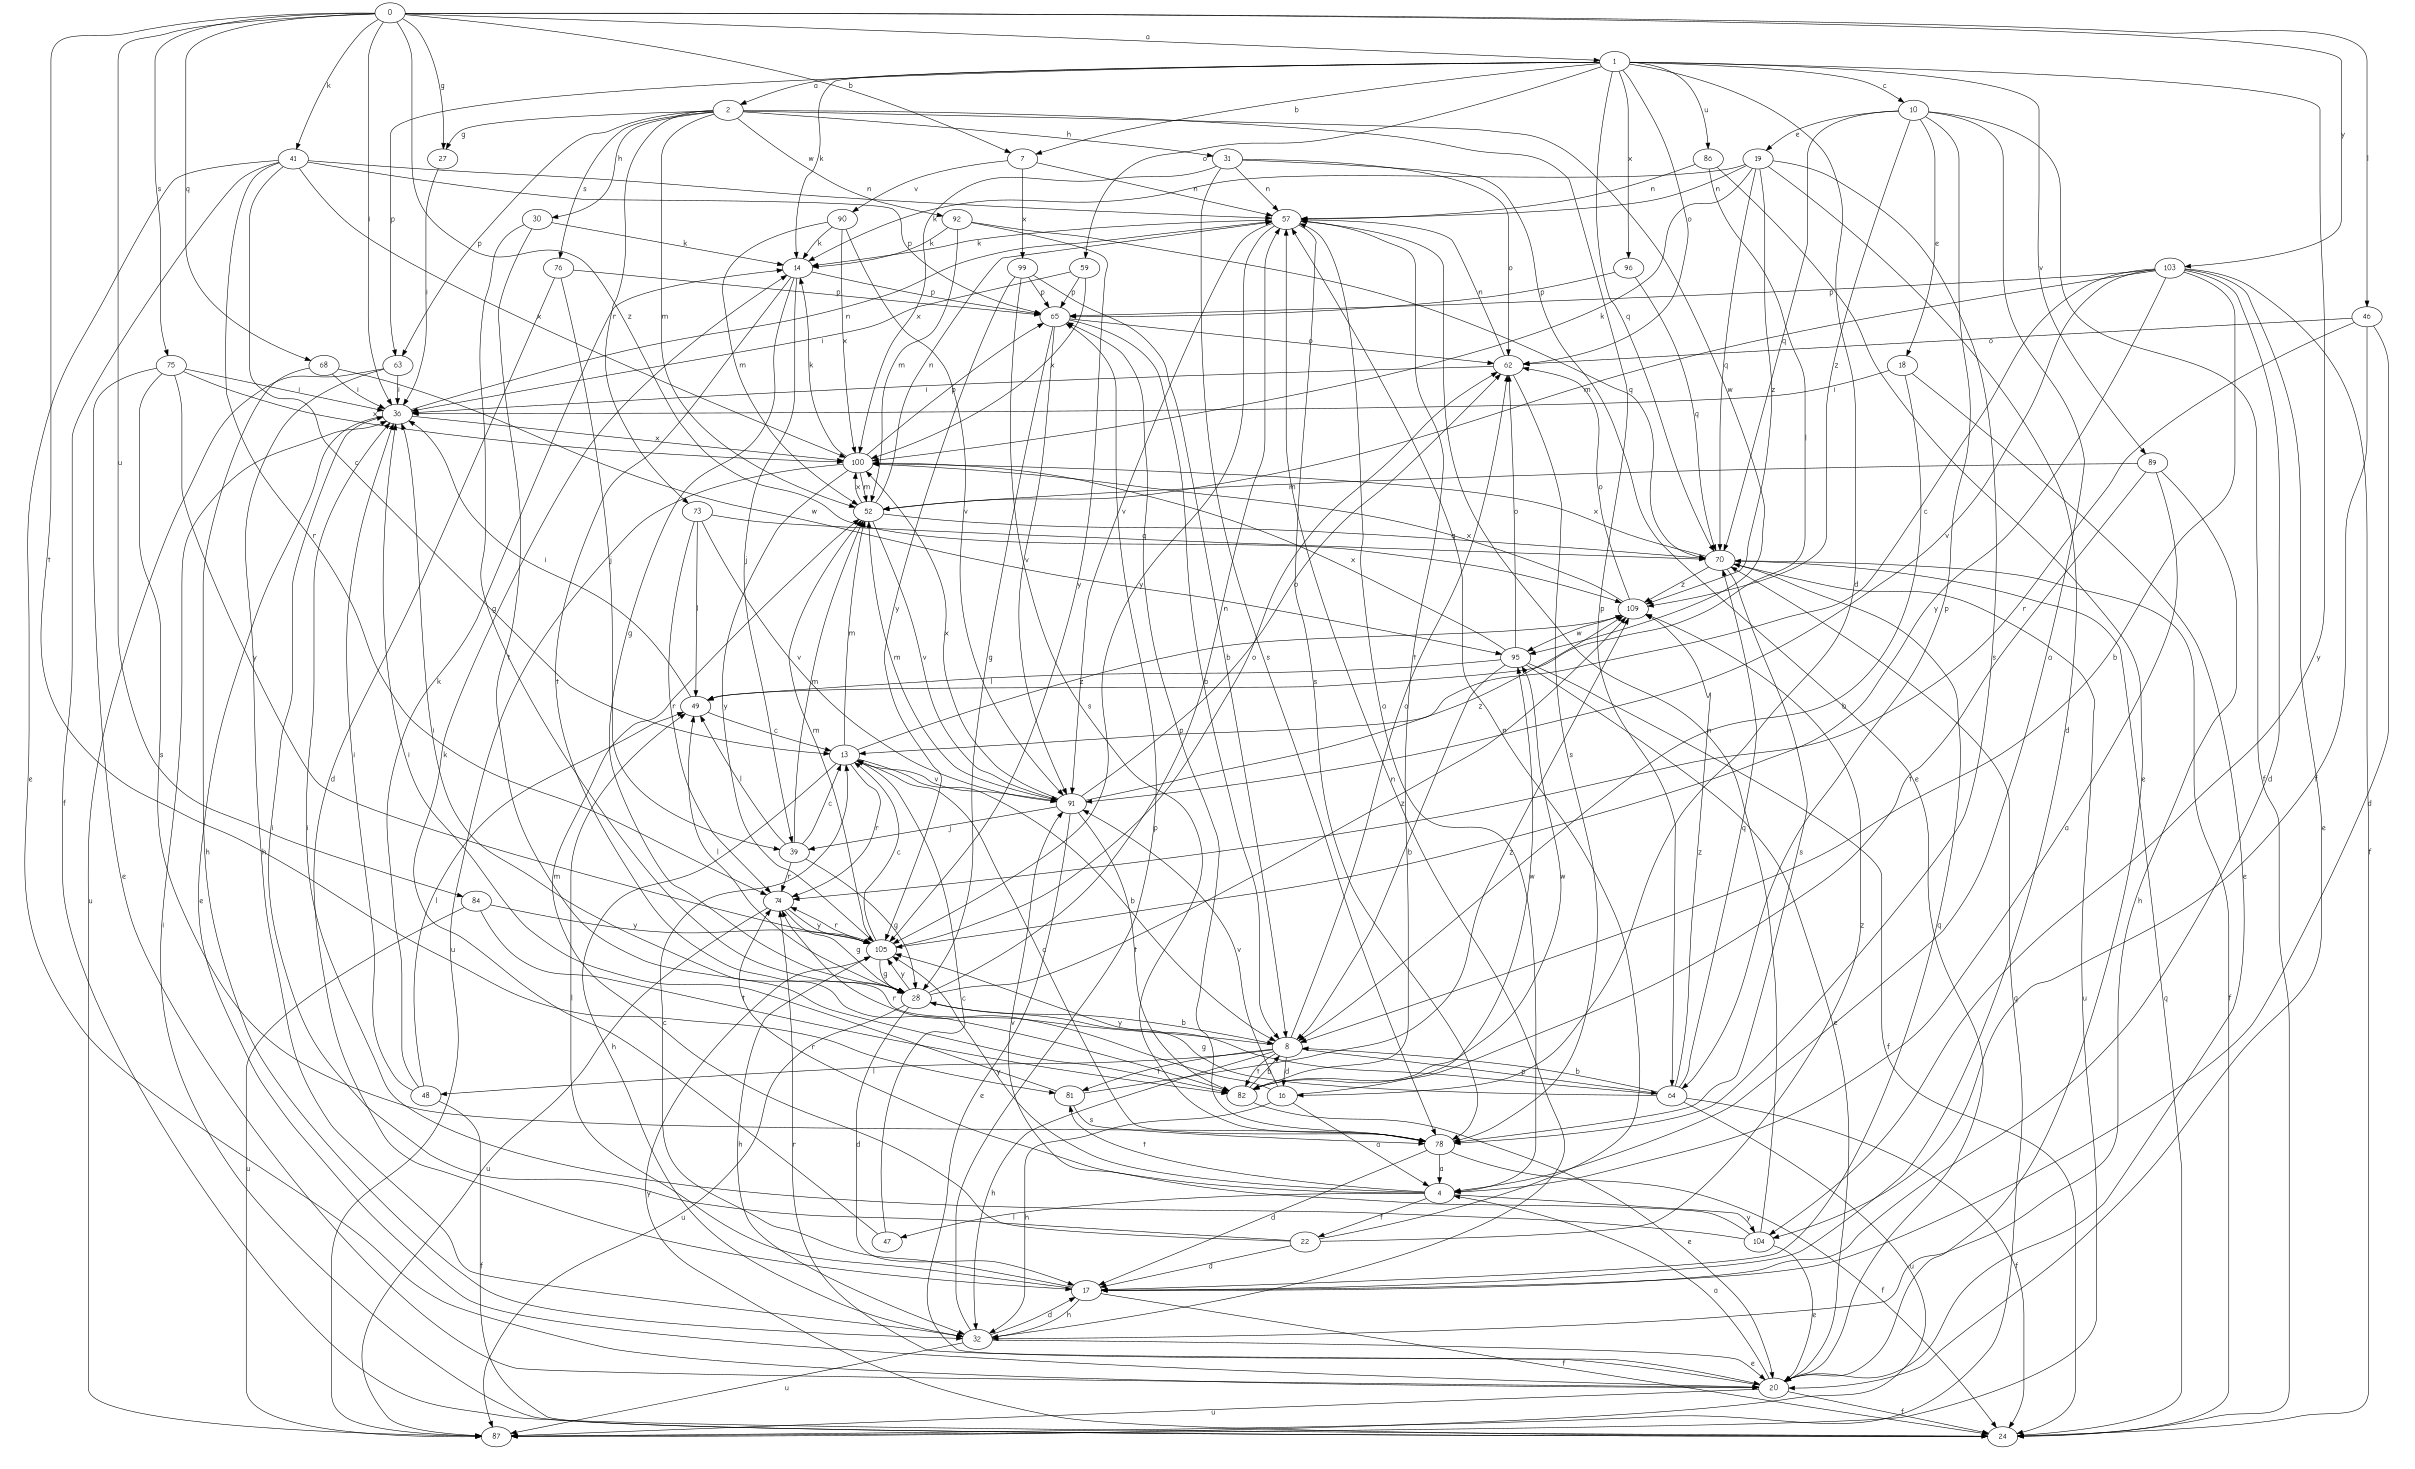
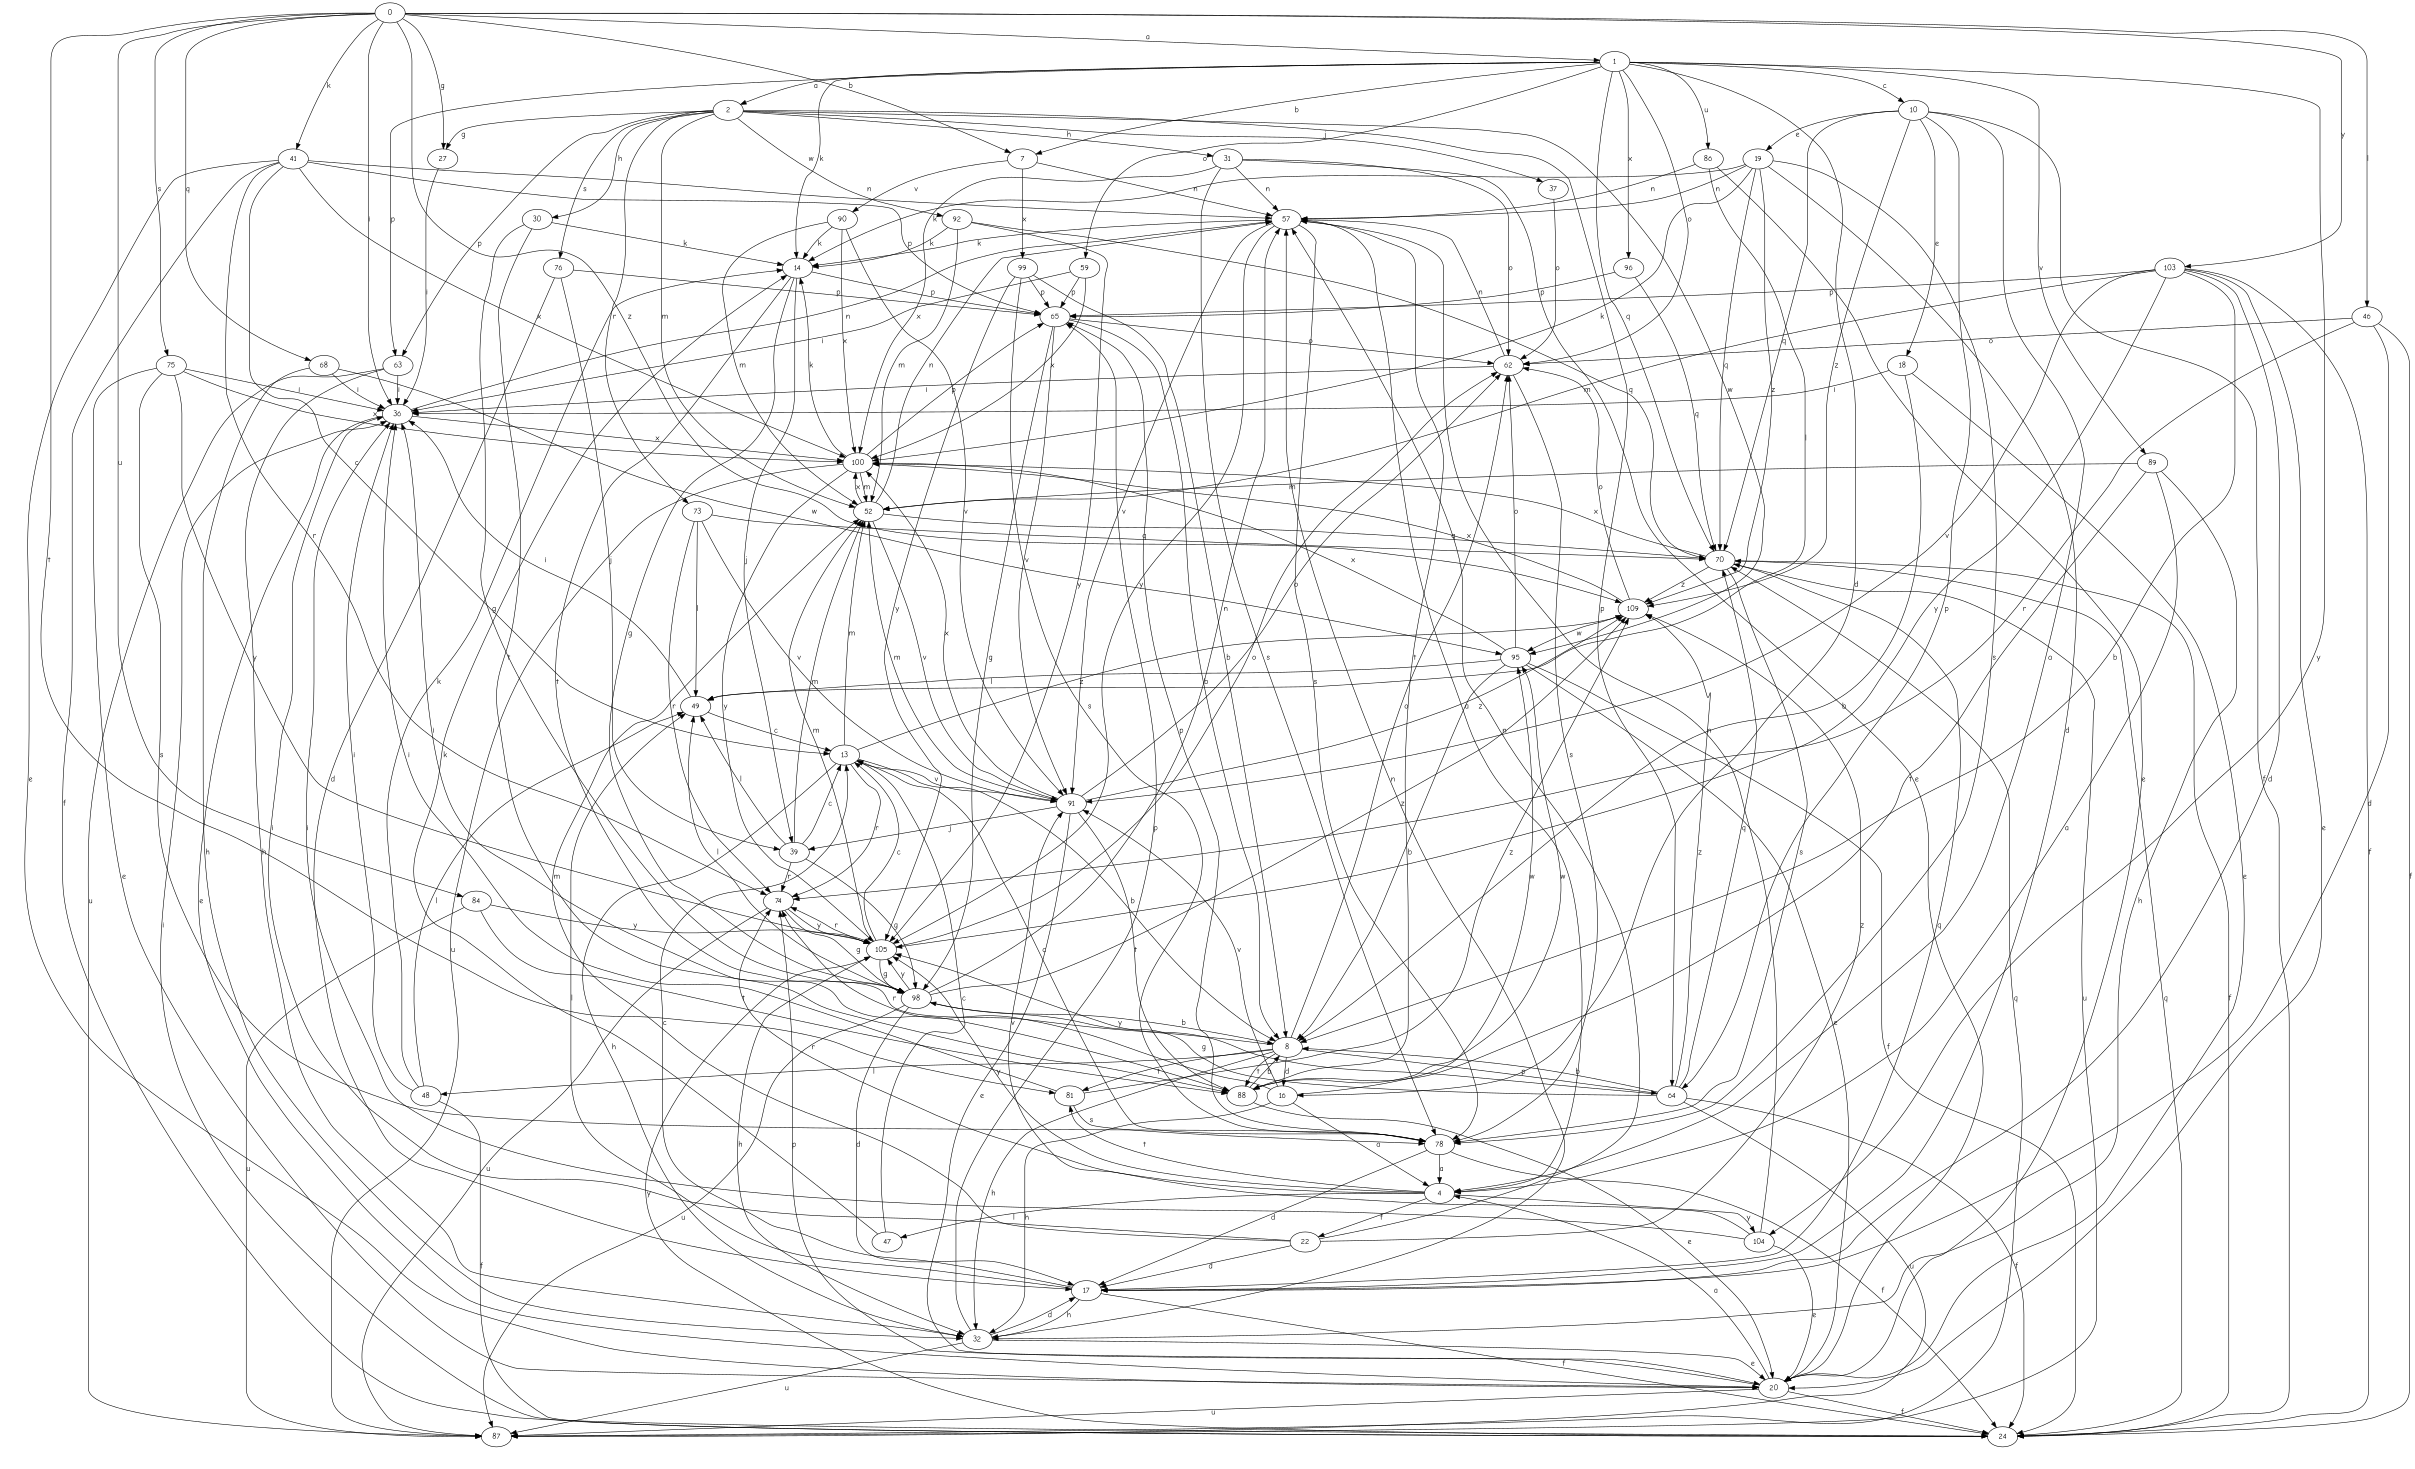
none -> (1553, 189)
(1588, 665) -> none
(1395, 766) -> (1470, 731)
(2246, 859) -> (2410, 1050)
(916, 999) -> (916, 999)
(1242, 1096) -> (1242, 1096)
(794, 1145) -> (794, 1145)
